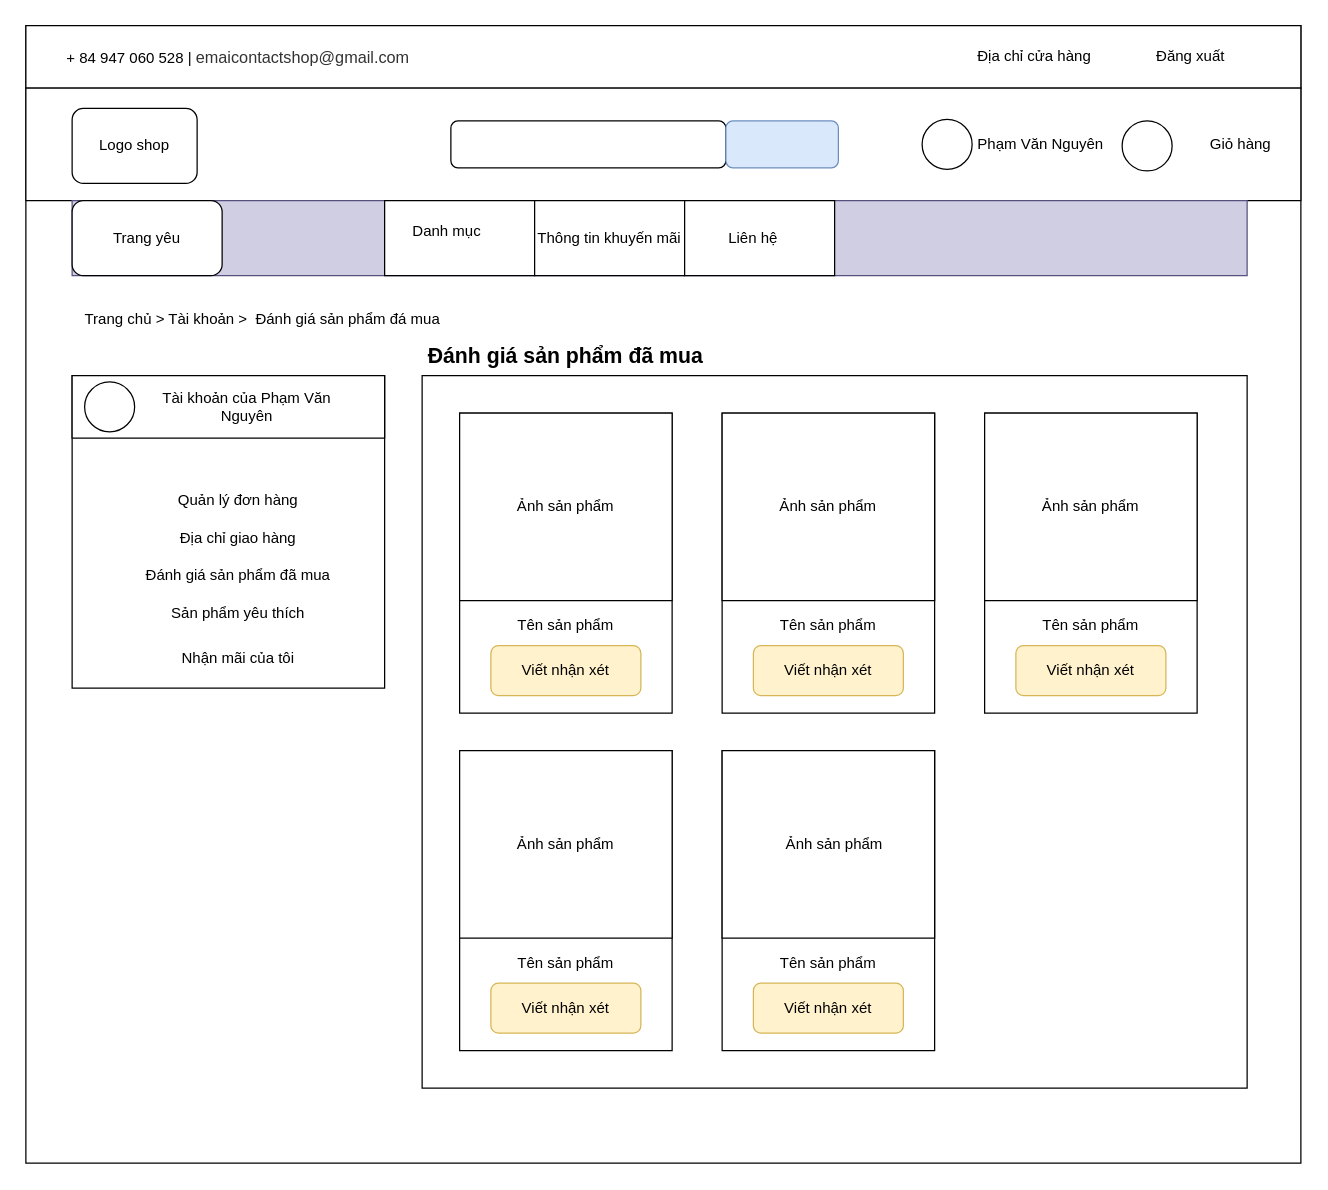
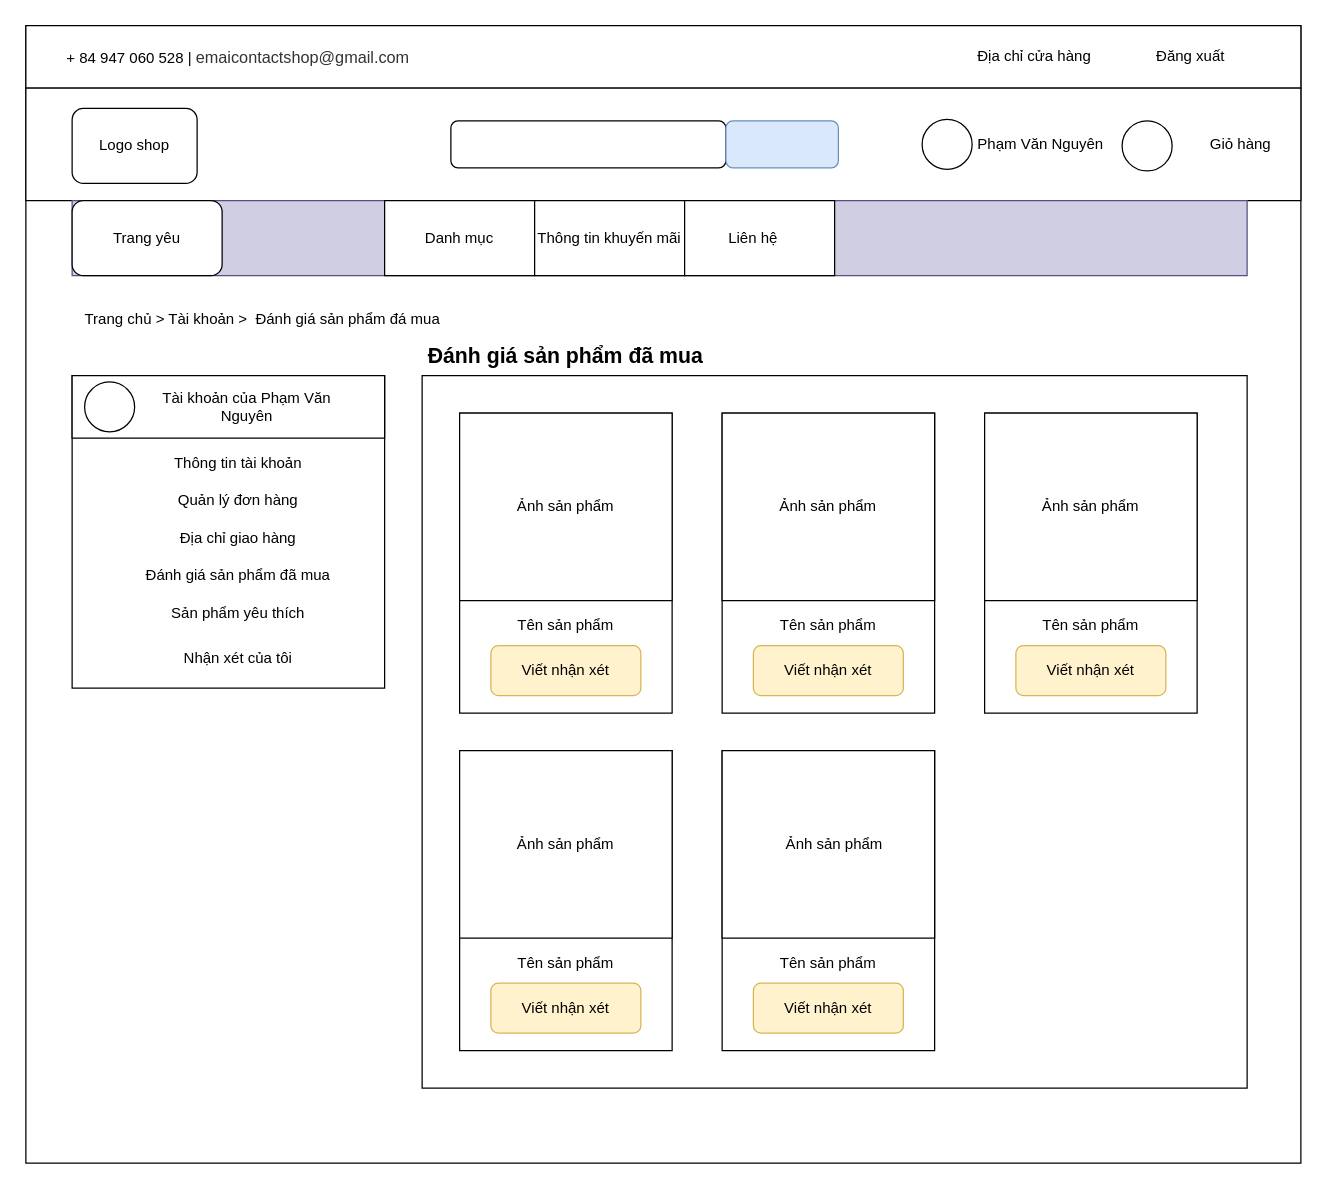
(447, 232) -> (459, 238)
none -> (238, 463)
(238, 658) -> (238, 658)
